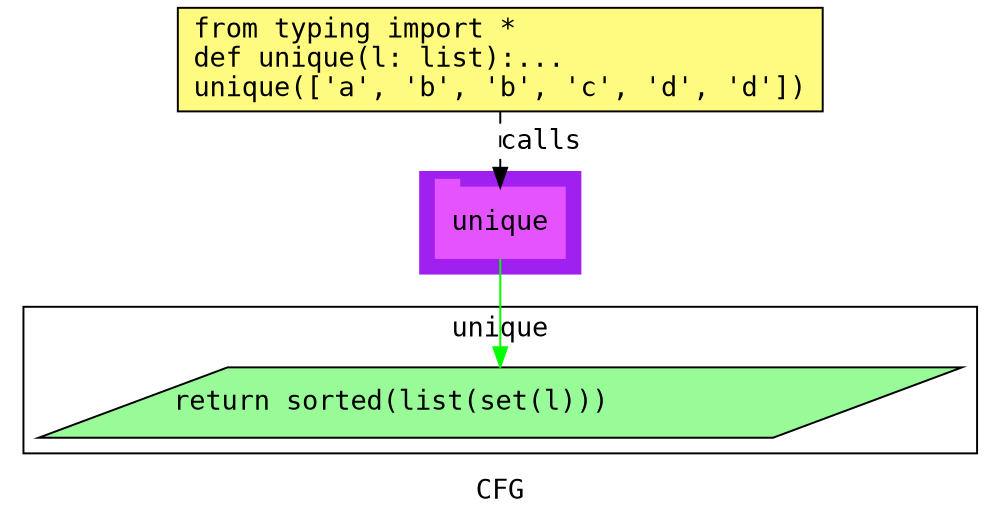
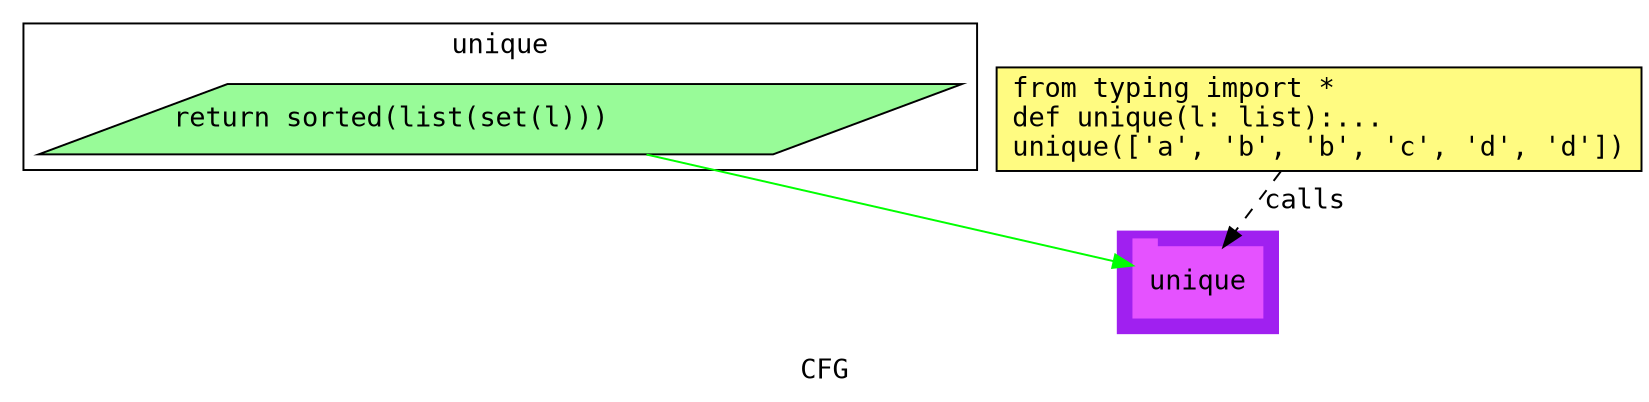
(500, 294) -> (880, 208)
